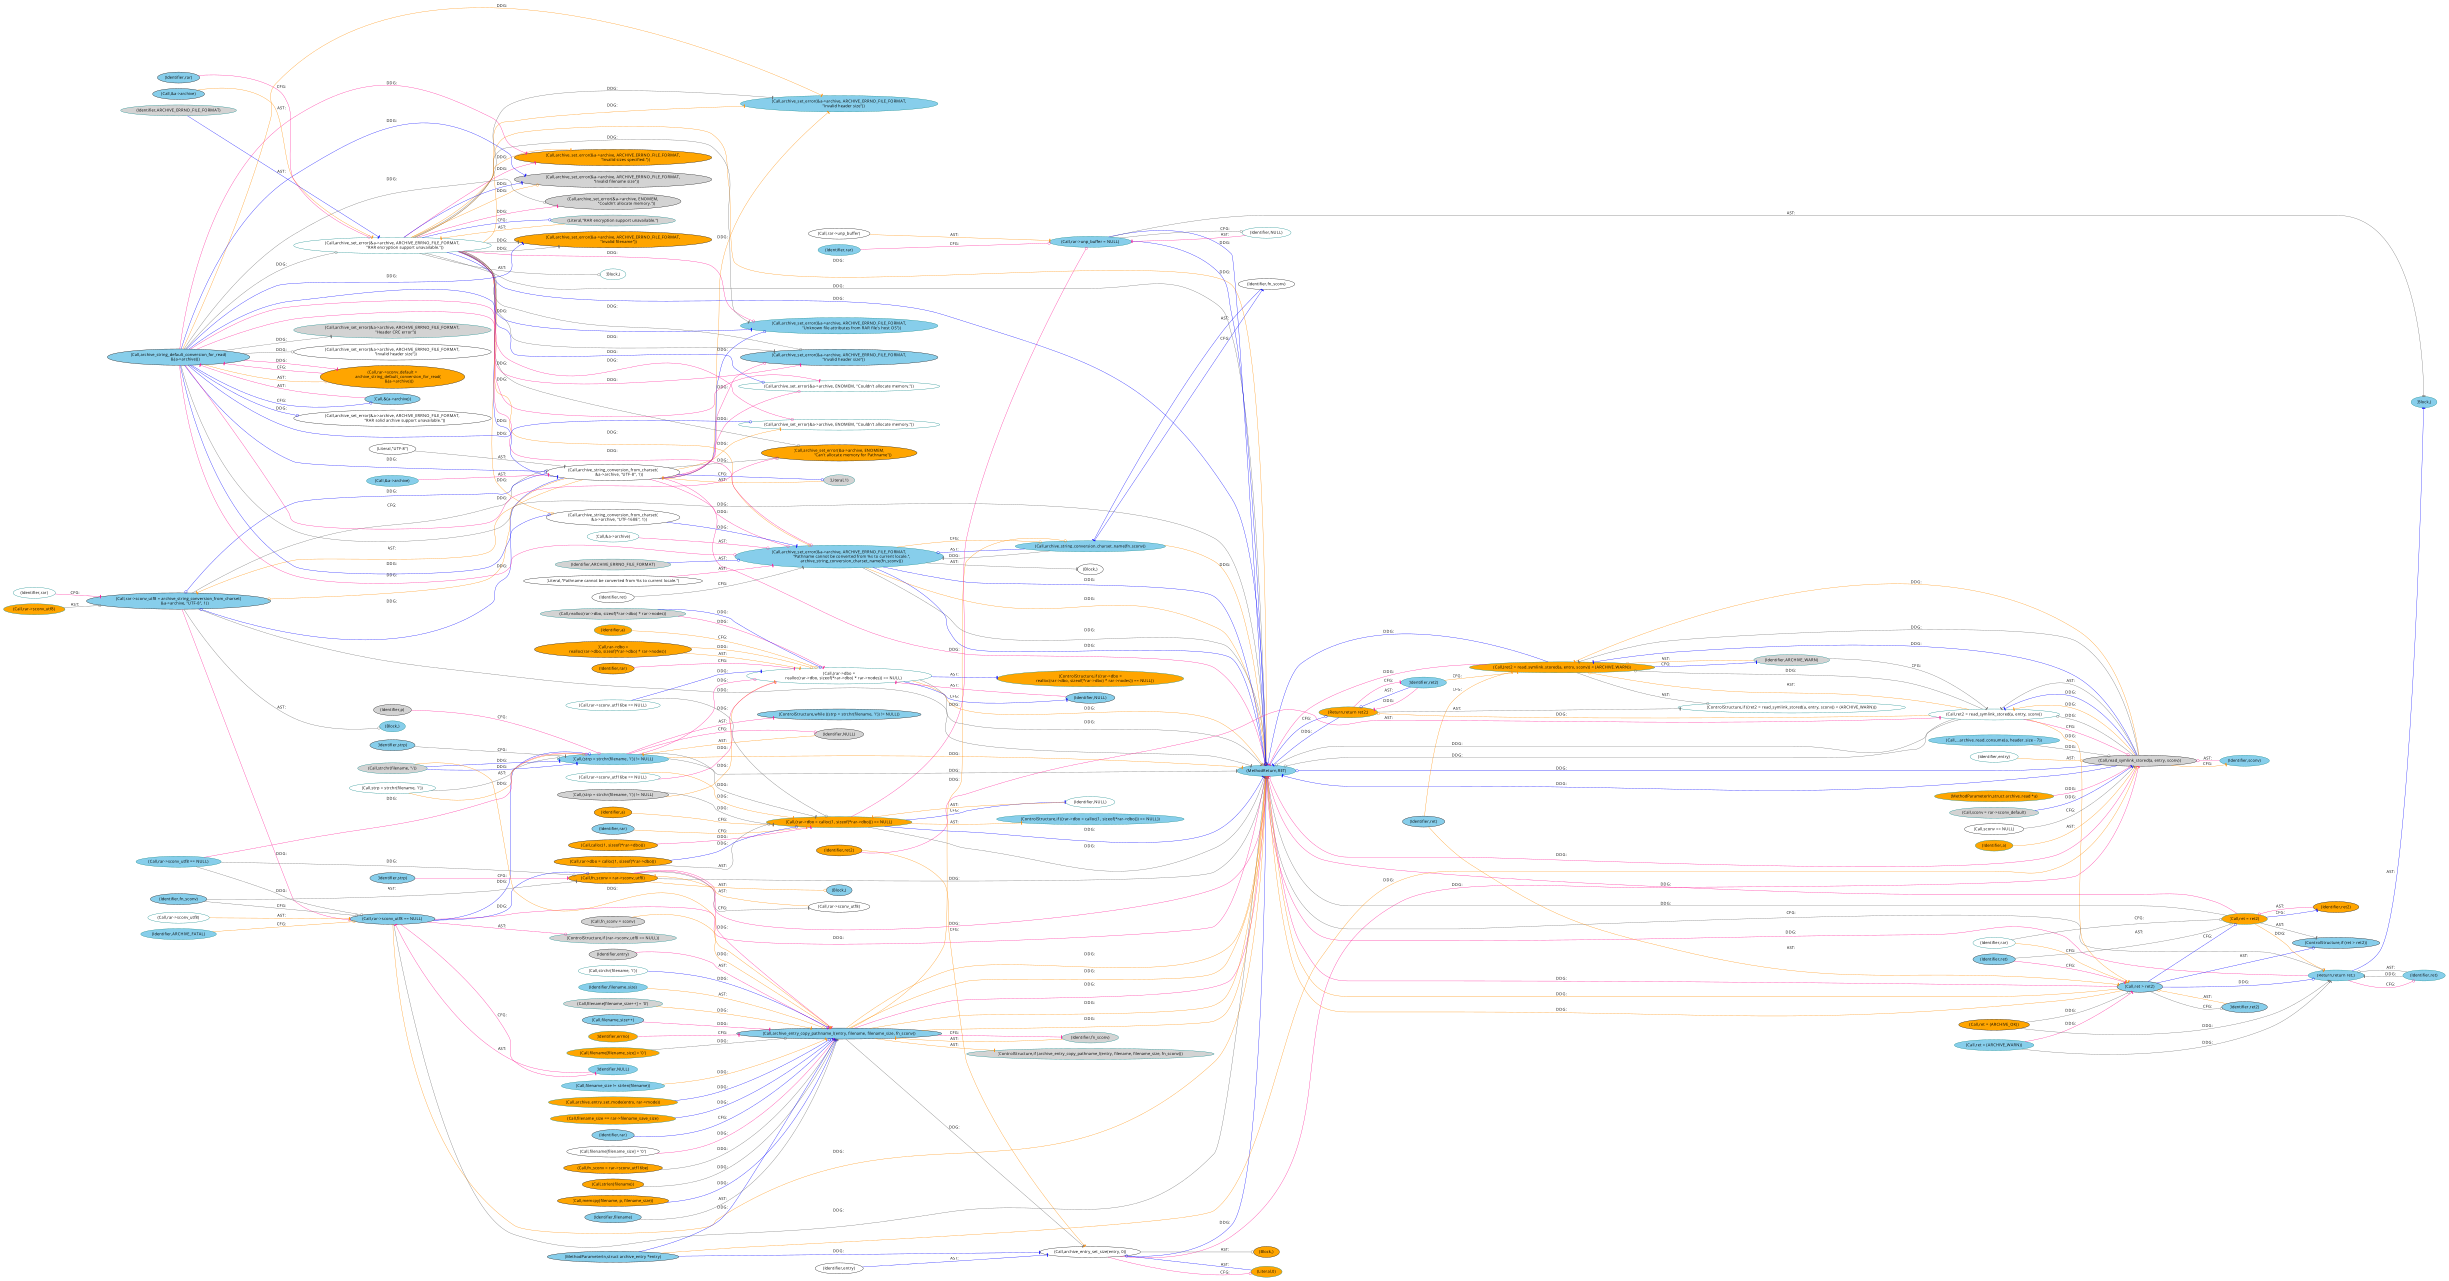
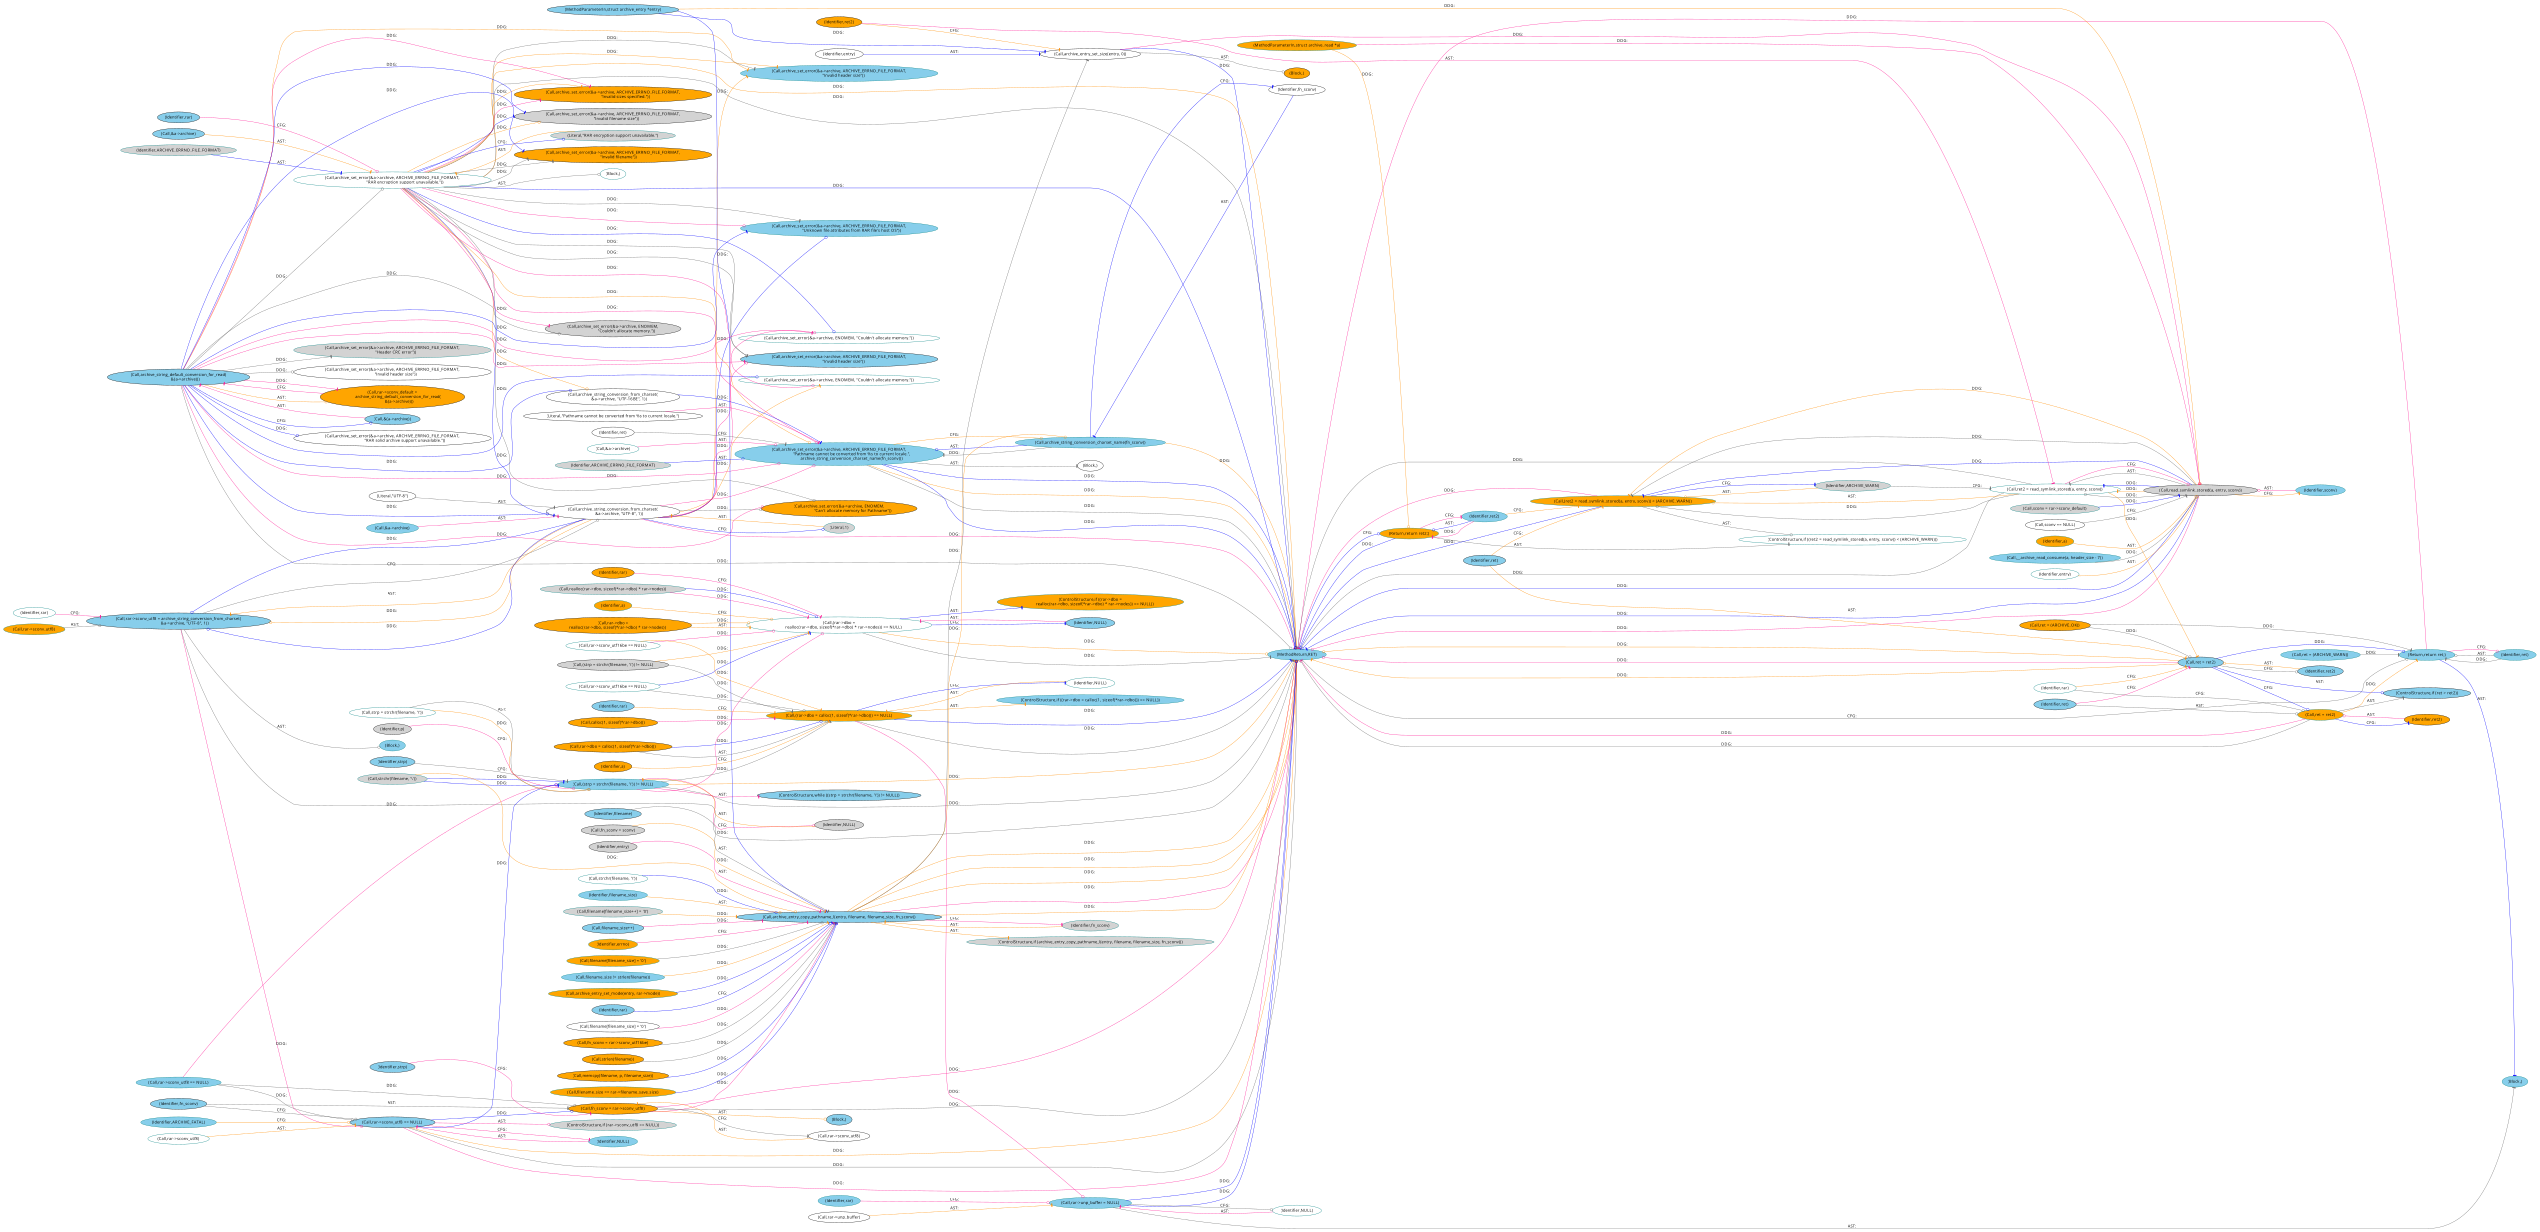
(1655, 718) -> (1392, 279)
(2081, 1024) -> none
(1266, 1272) -> none
